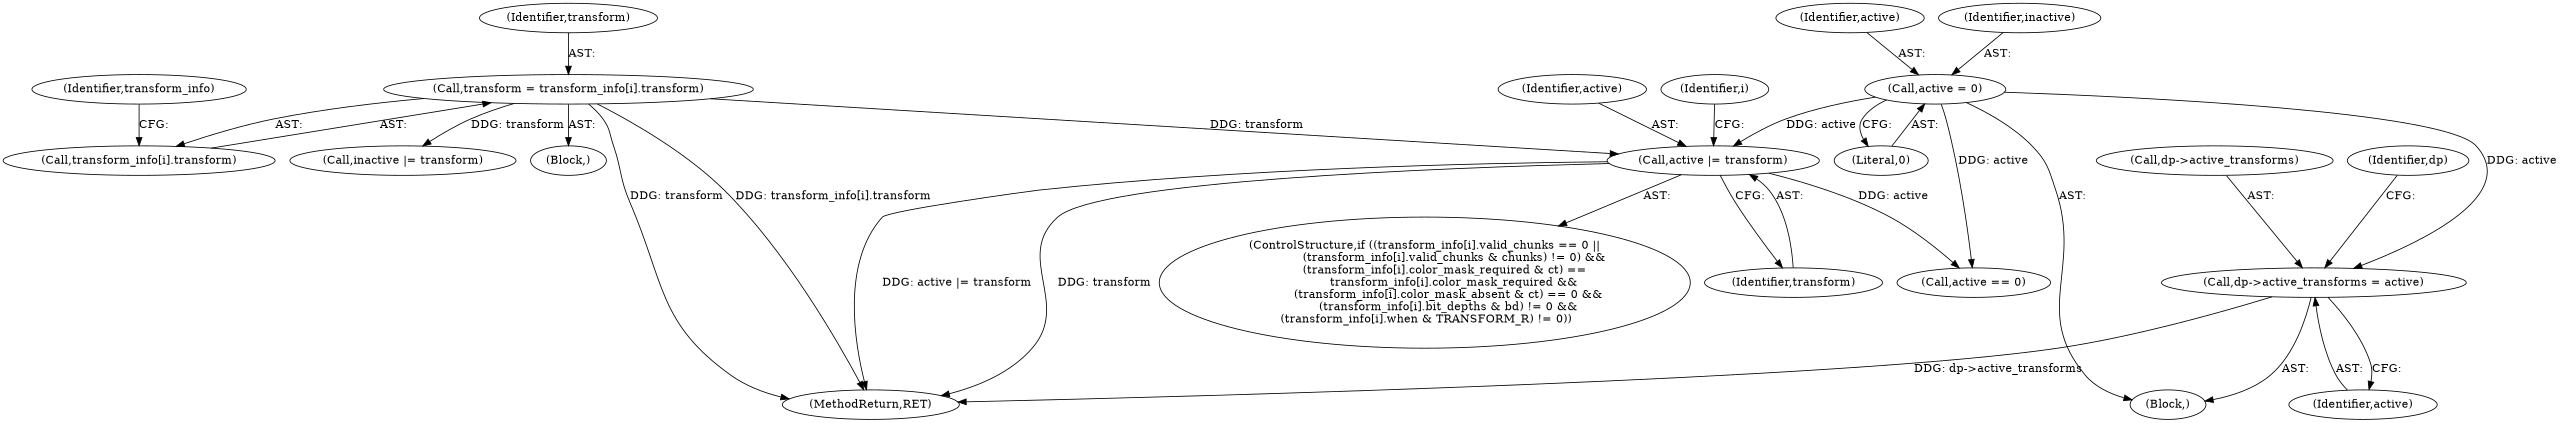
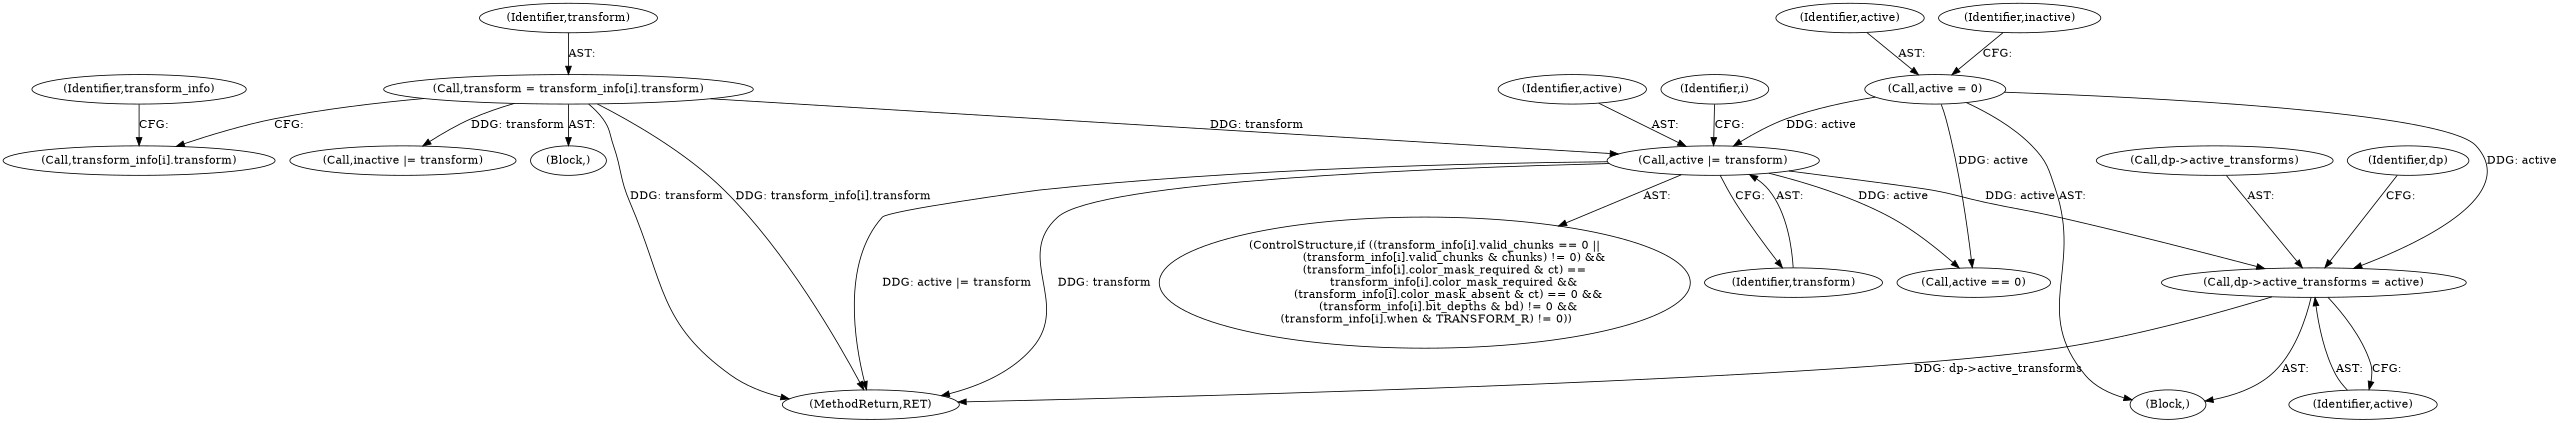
(2000, 54) -> (2000, 54)
(291, 125) -> (291, 125)
(347, 126) -> none
(1881, 161) -> none
none -> (2024, 210)
